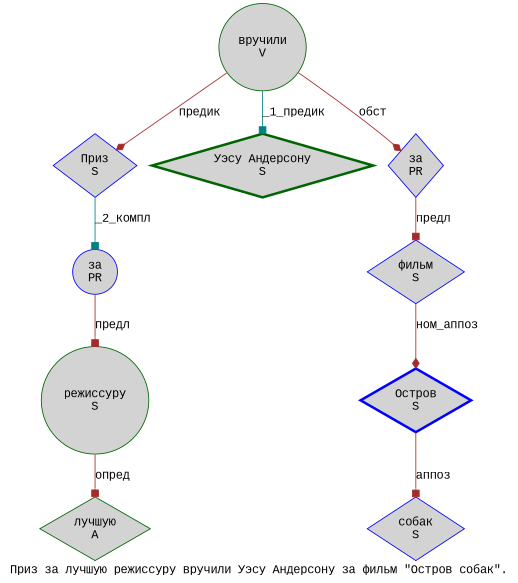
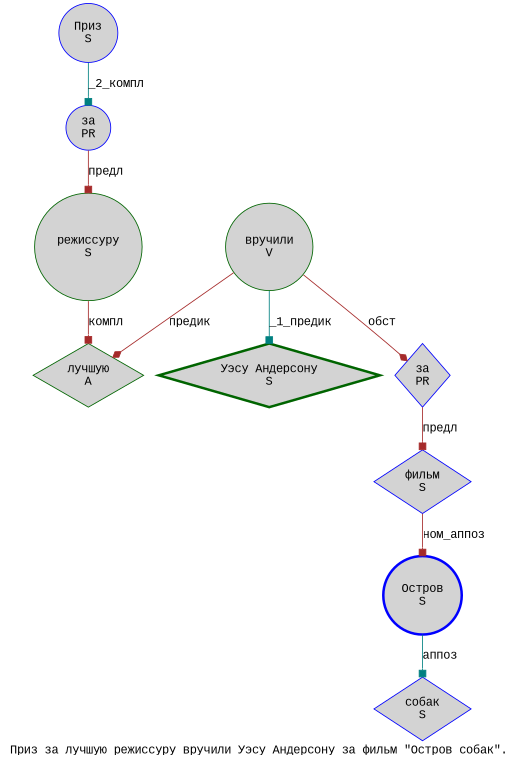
(176, 109) -> (178, 312)
(95, 166) -> (88, 33)
(416, 331) -> (423, 531)
(416, 400) -> (423, 595)
(416, 460) -> (423, 652)
(113, 476) -> (106, 322)
